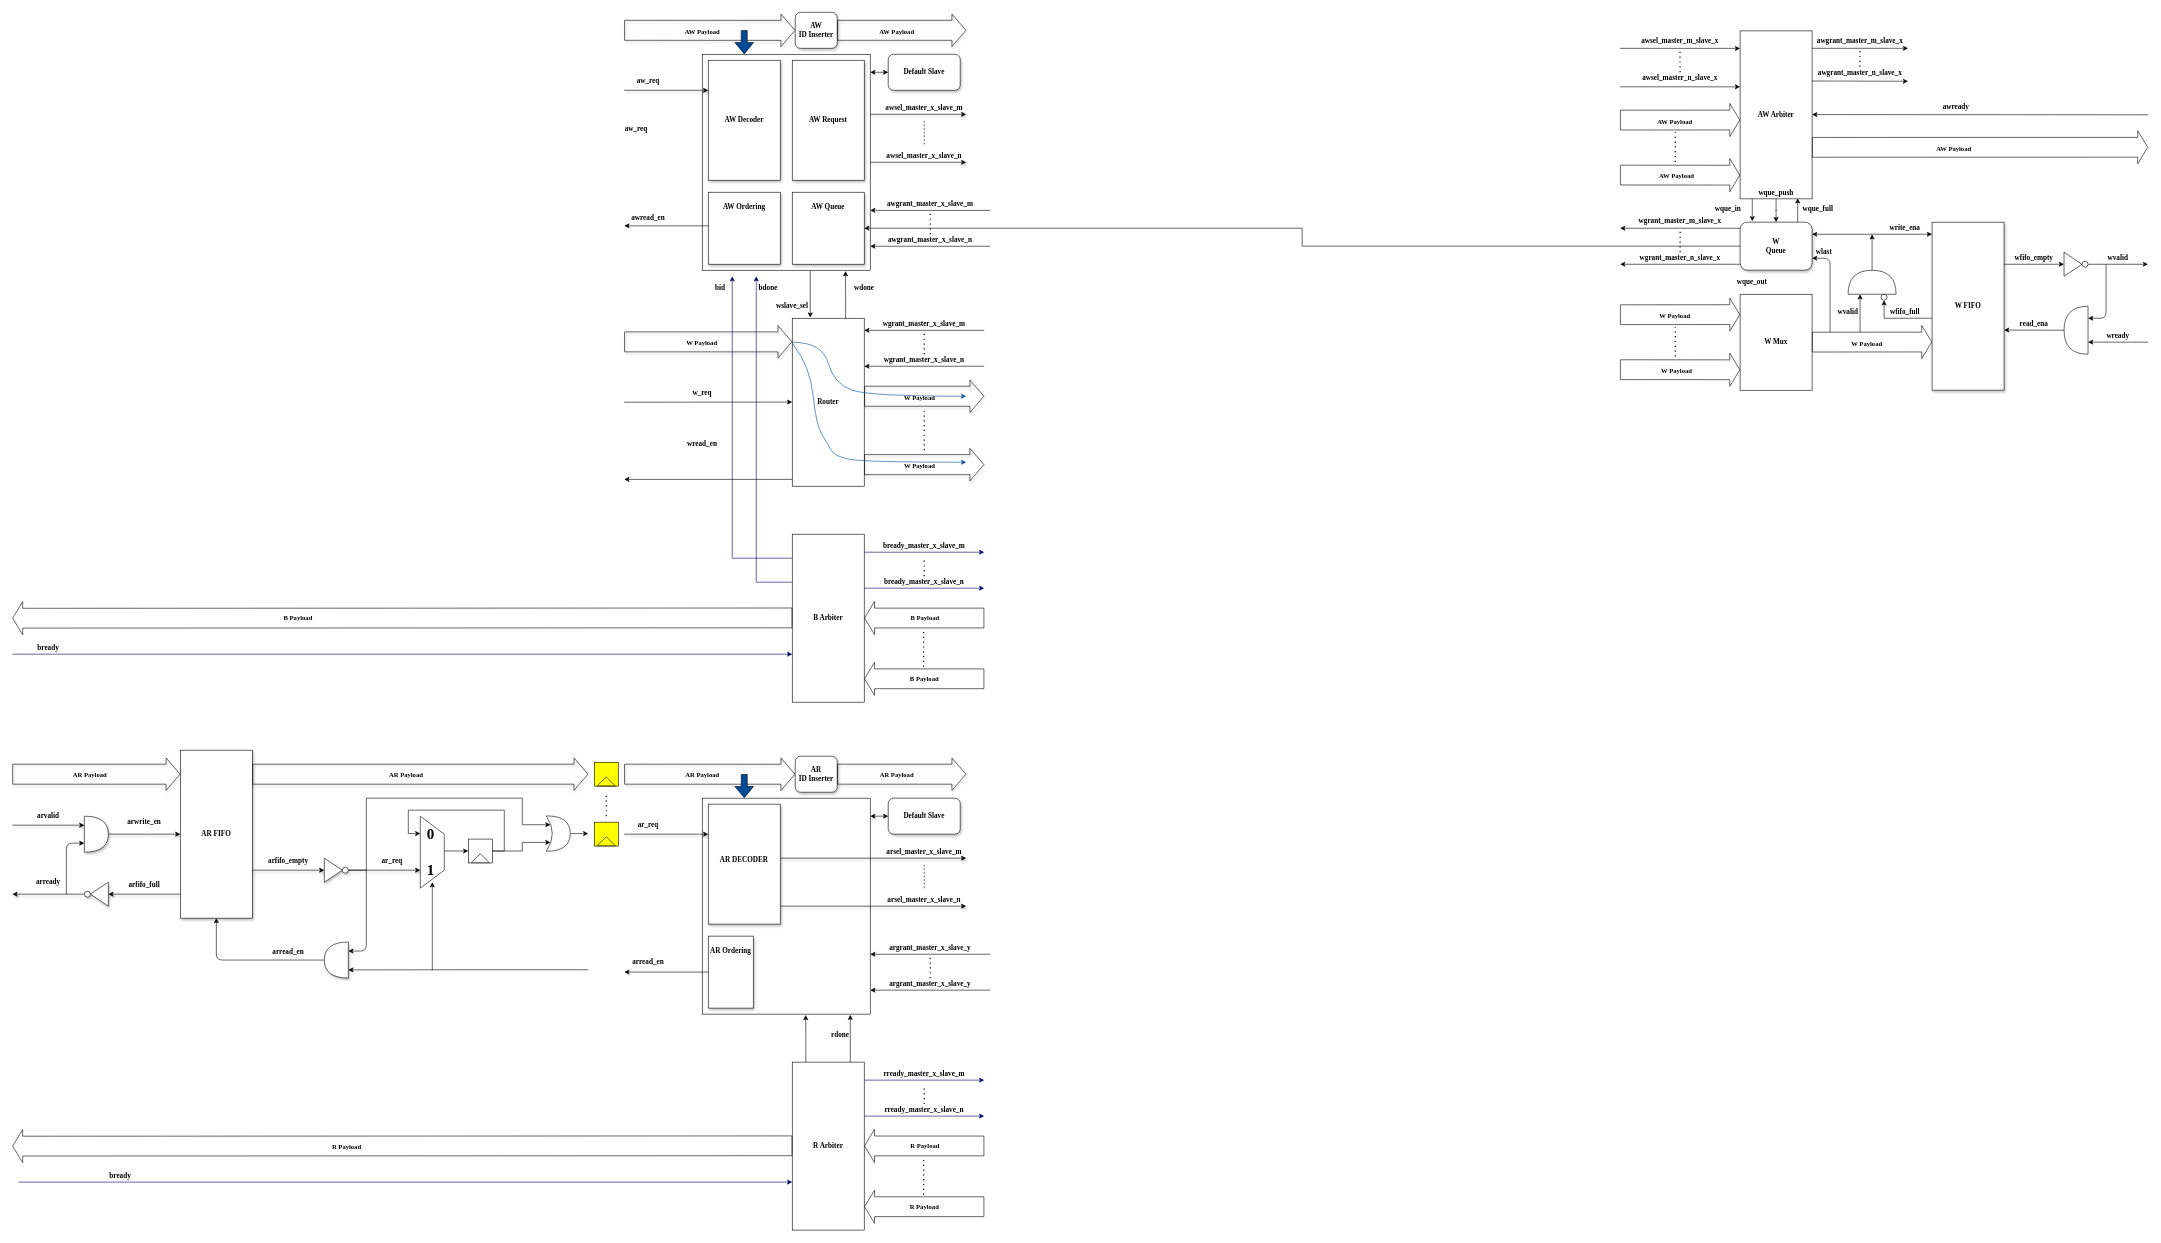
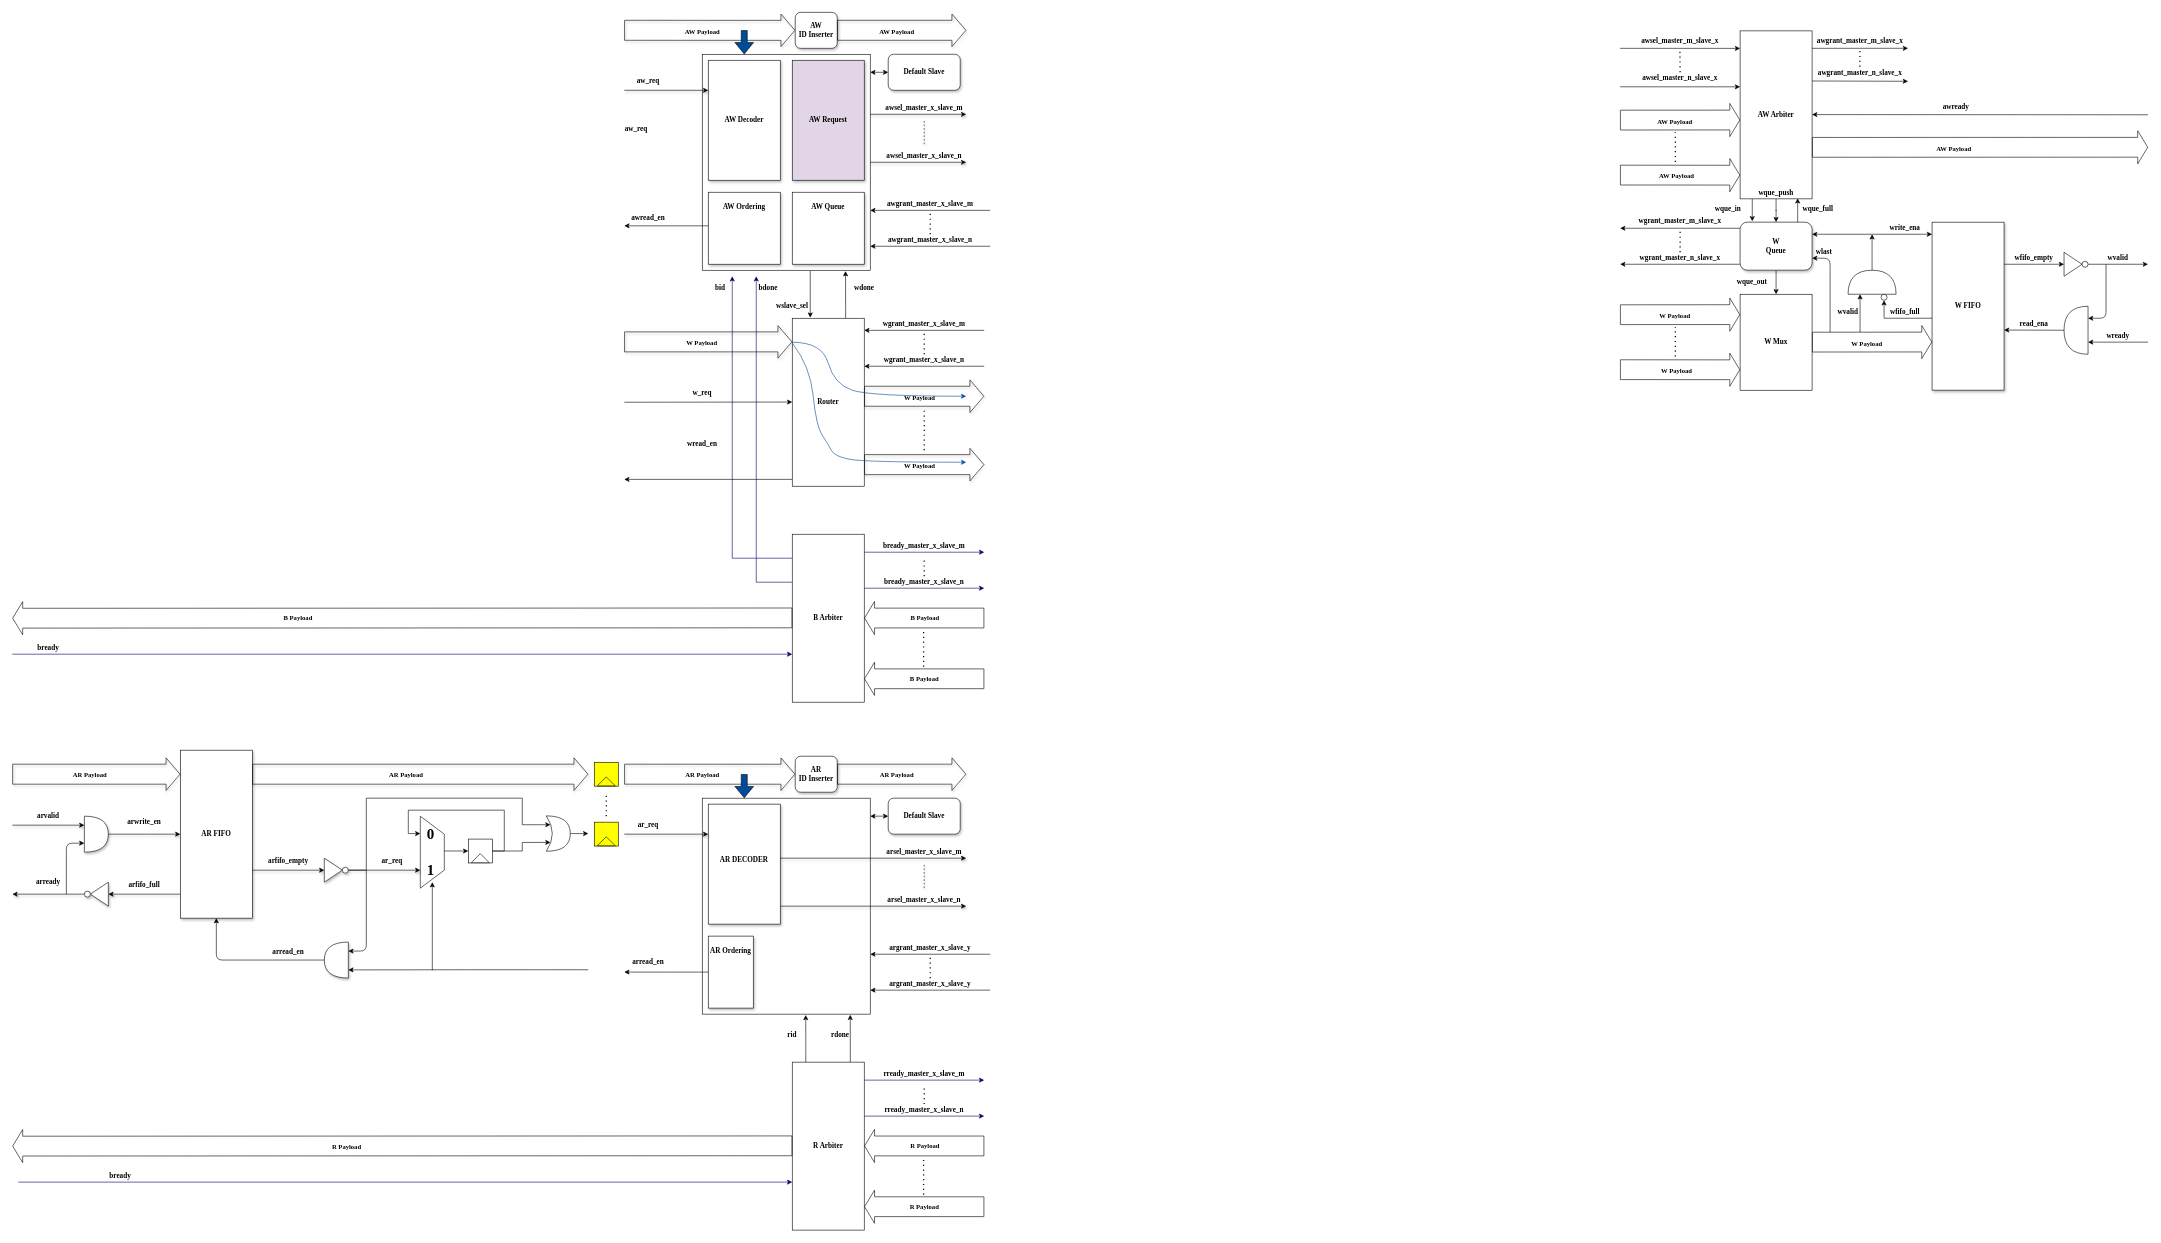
(828, 120) -> (828, 120)
(1302, 246) -> (1776, 288)
none -> (792, 1034)
